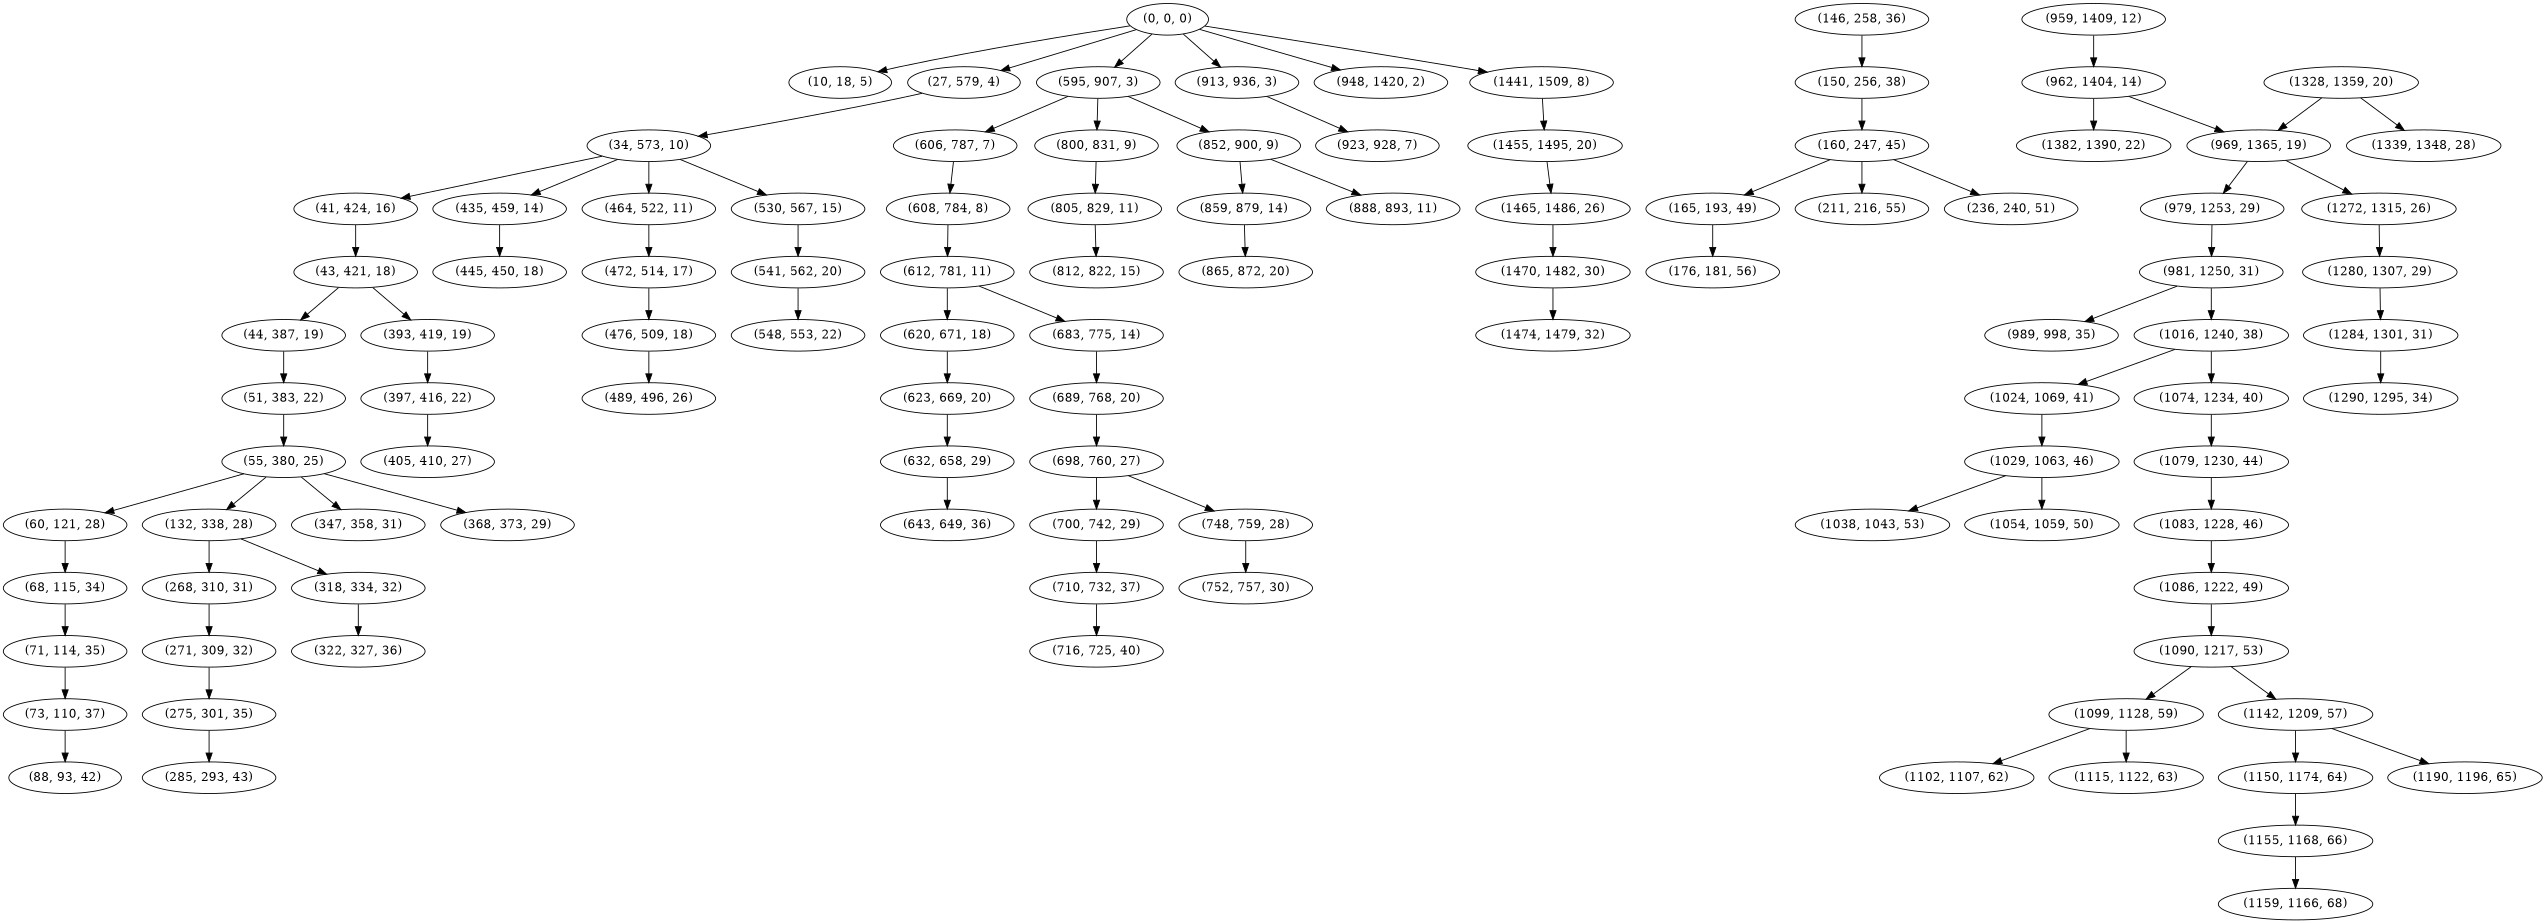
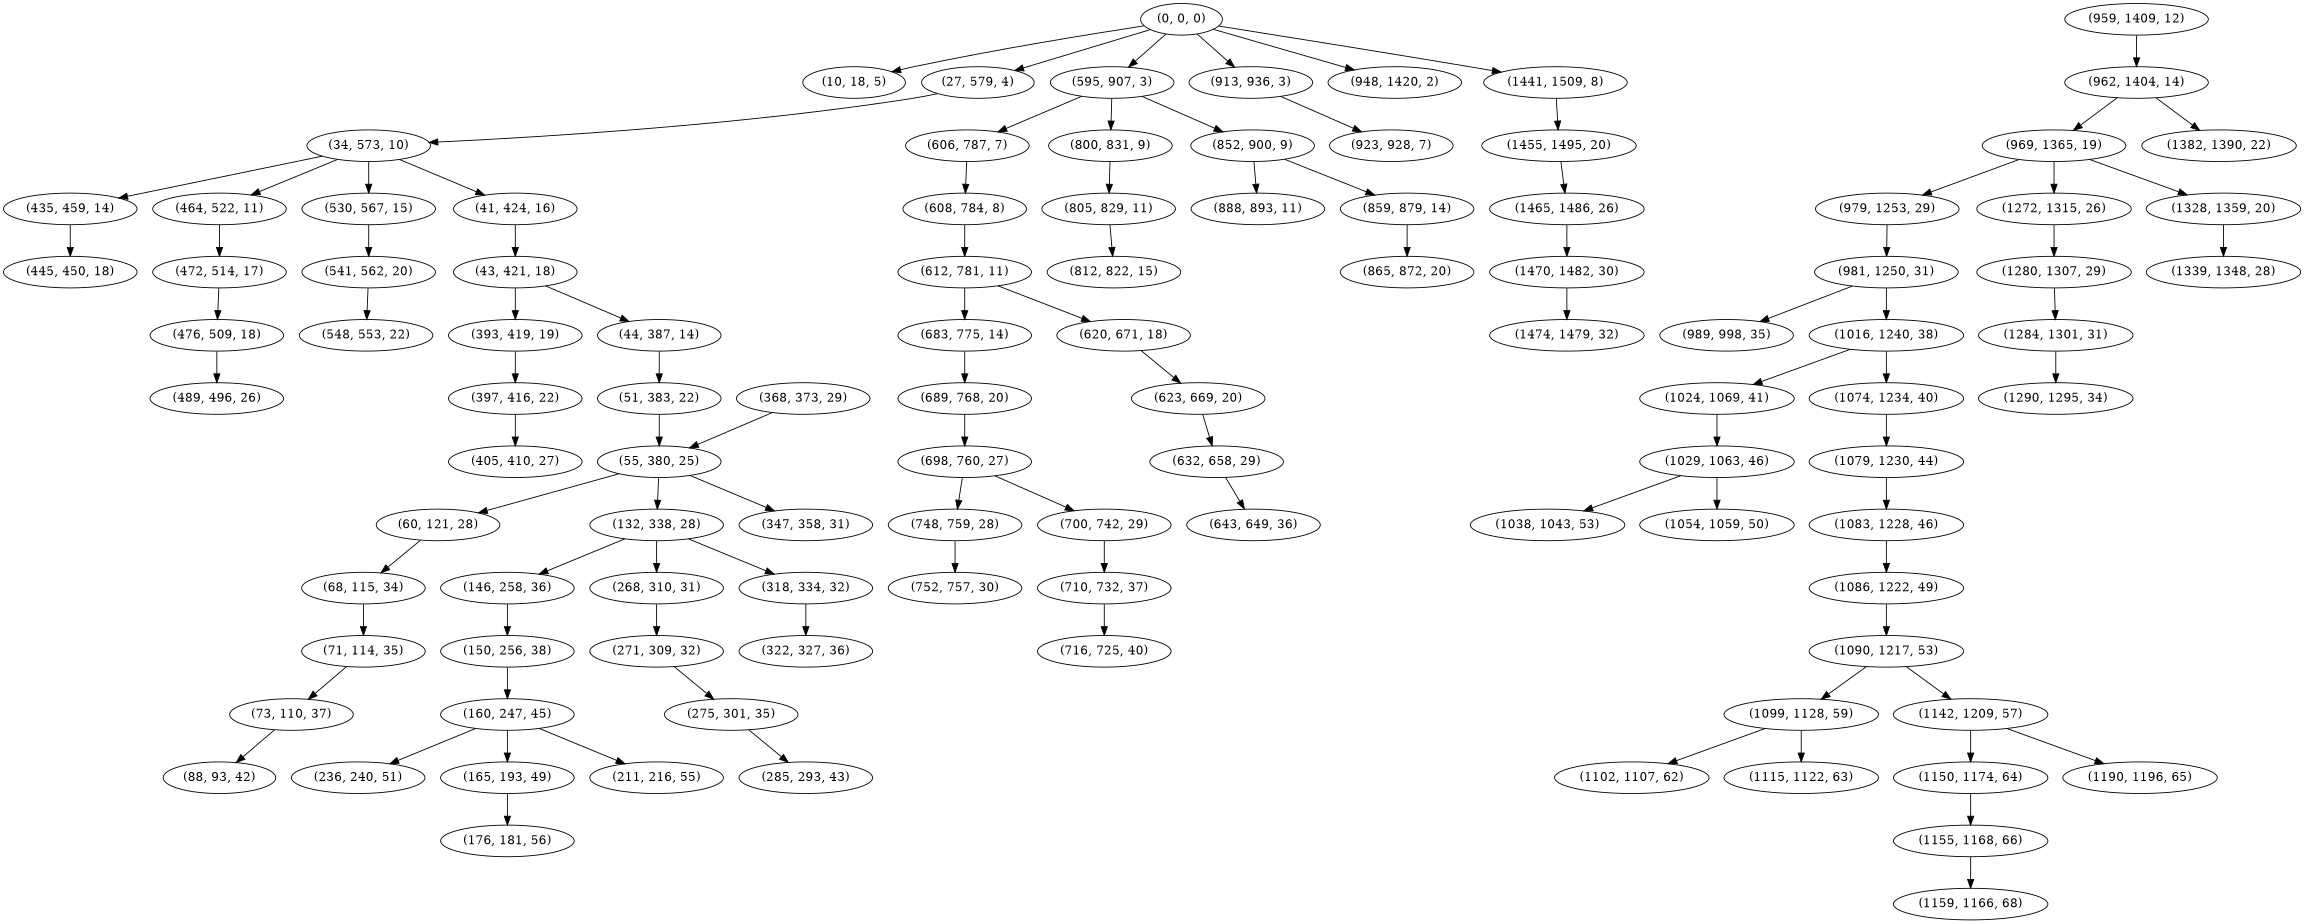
(2303, 112) -> (2134, 176)
(284, 335) -> (659, 335)
(391, 492) -> (735, 428)
none -> (586, 555)
